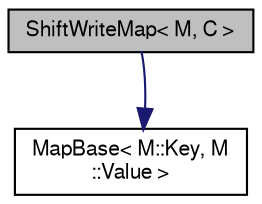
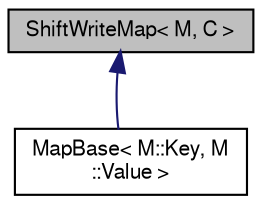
(145, 80) -> (117, 101)
